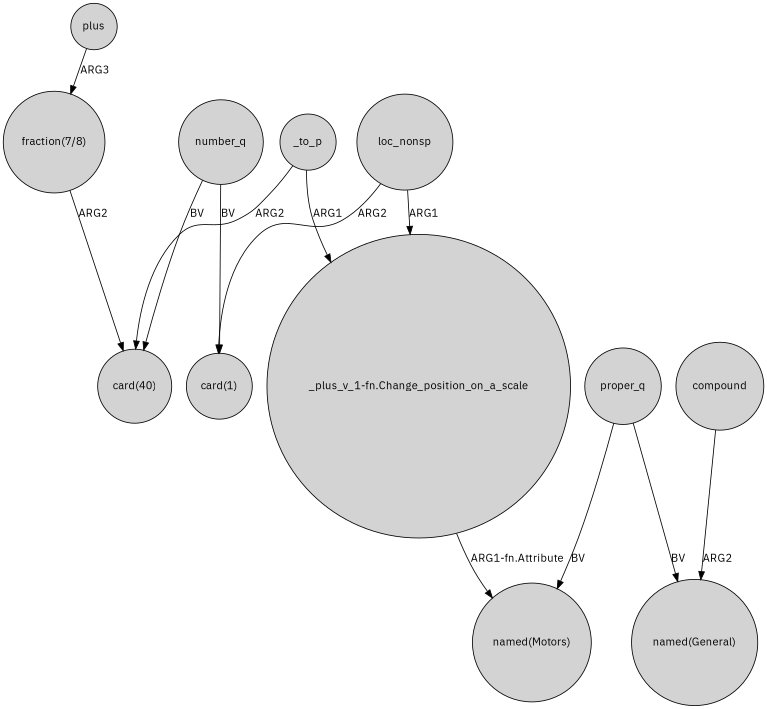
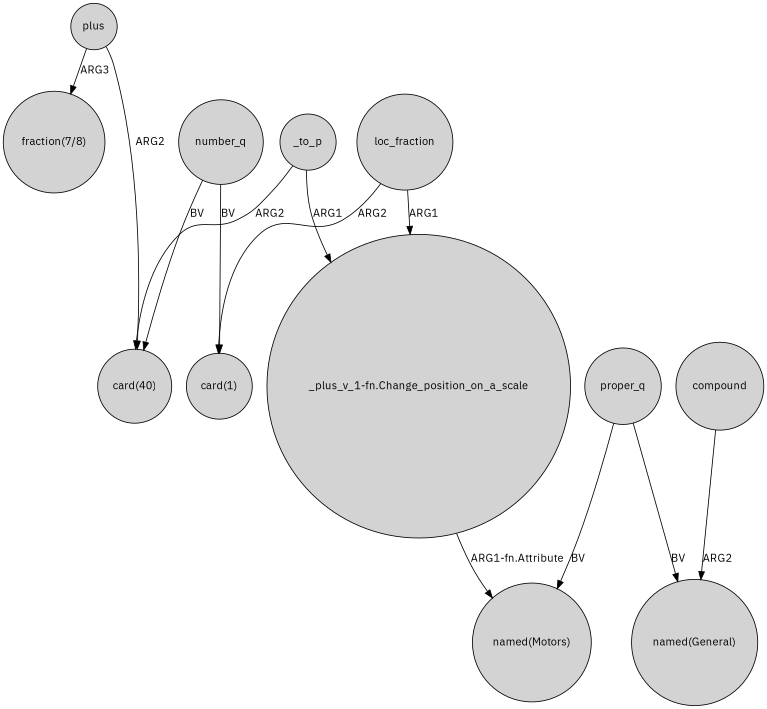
(405, 142) -> (405, 142)
(95, 267) -> (135, 192)
